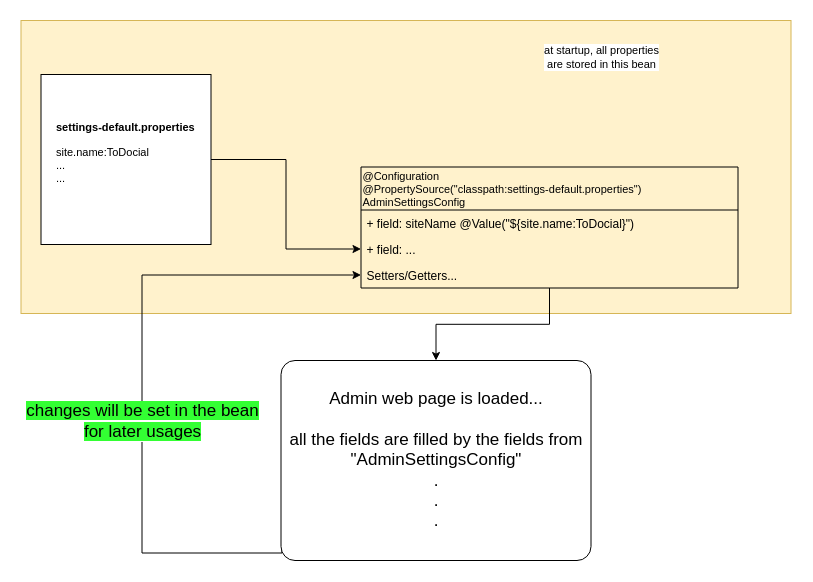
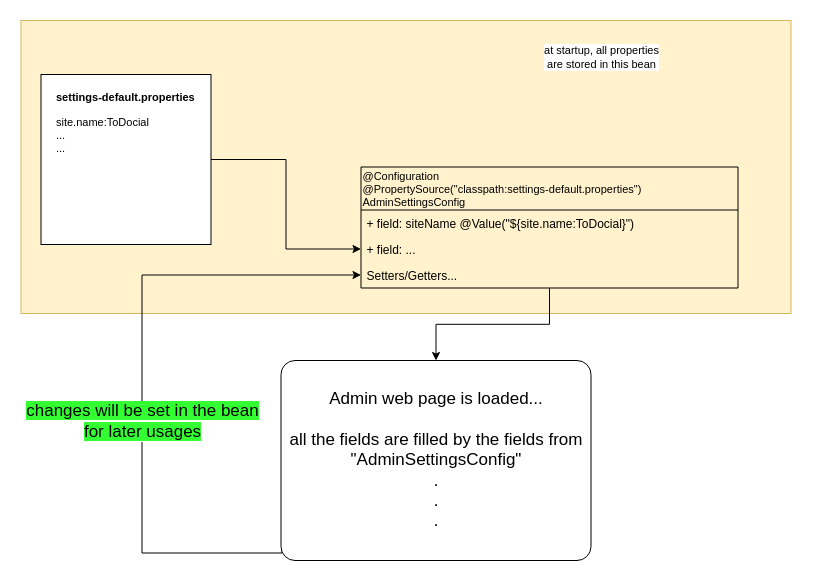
(126, 182) -> (126, 152)
